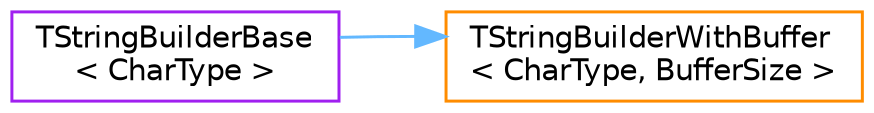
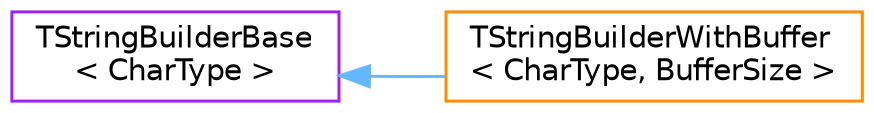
(378, 37) -> (408, 77)
